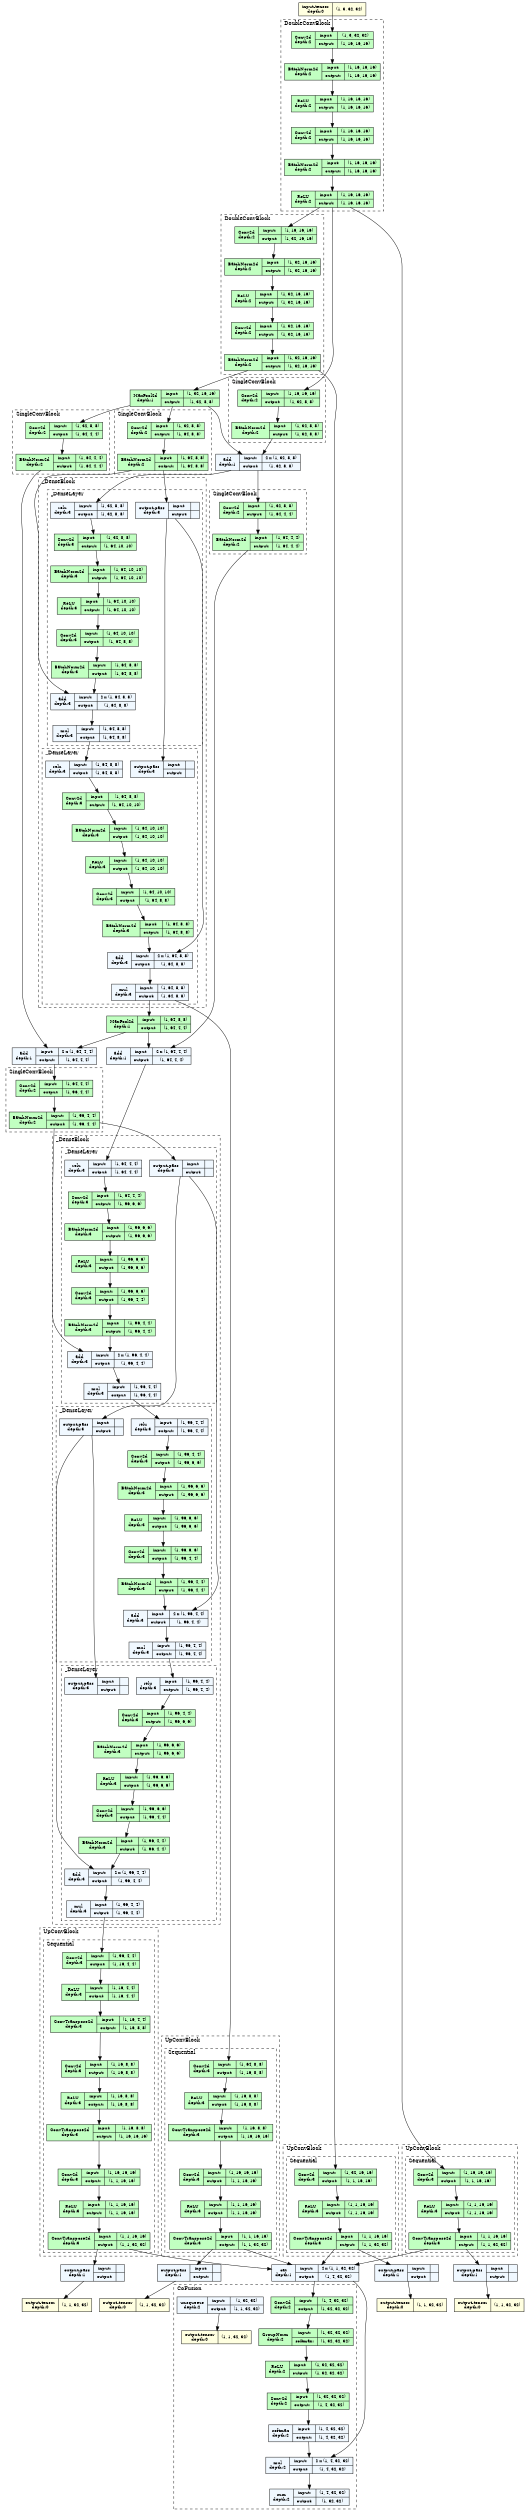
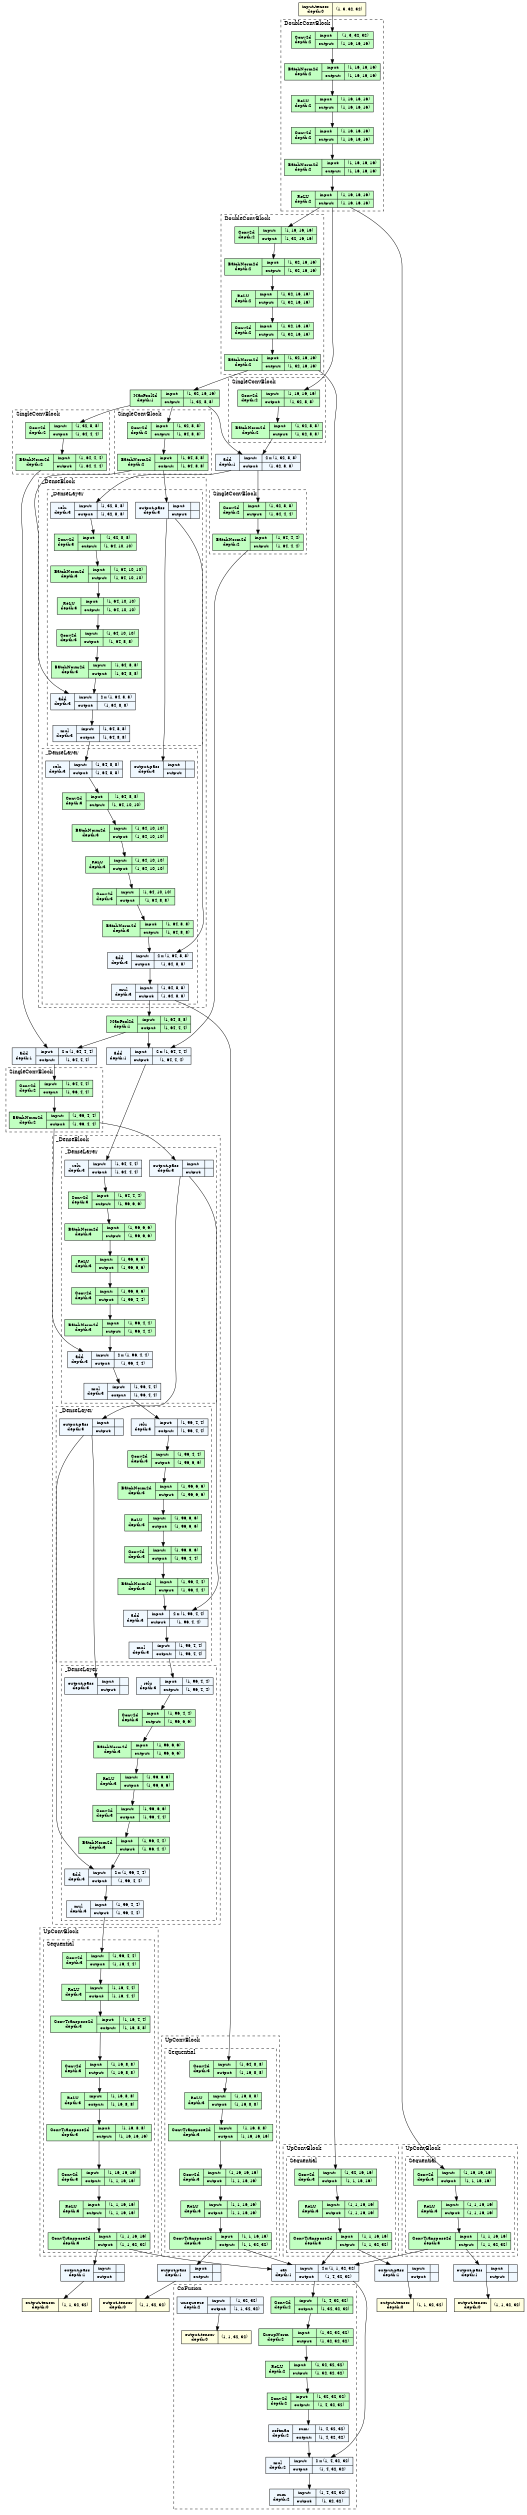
(305, 2341) -> (305, 2341)
(304, 2429) -> (304, 2429)
